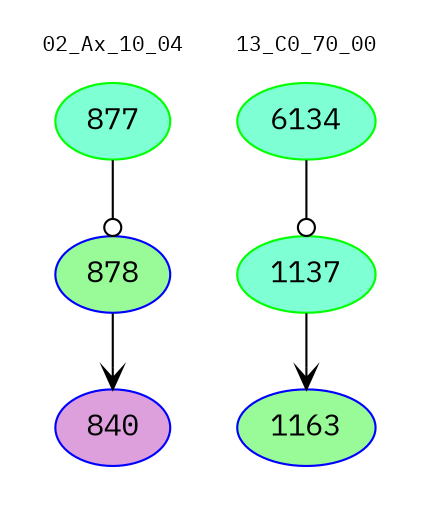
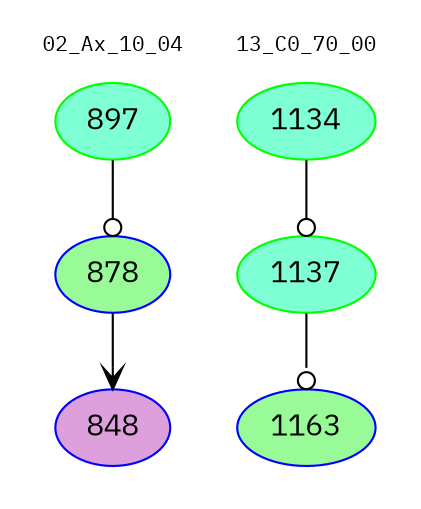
(113, 121) -> (113, 121)
(306, 121) -> (306, 121)
(306, 341) -> (306, 341)
(113, 428) -> (113, 428)
